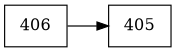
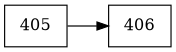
(82, 26) -> (82, 26)
